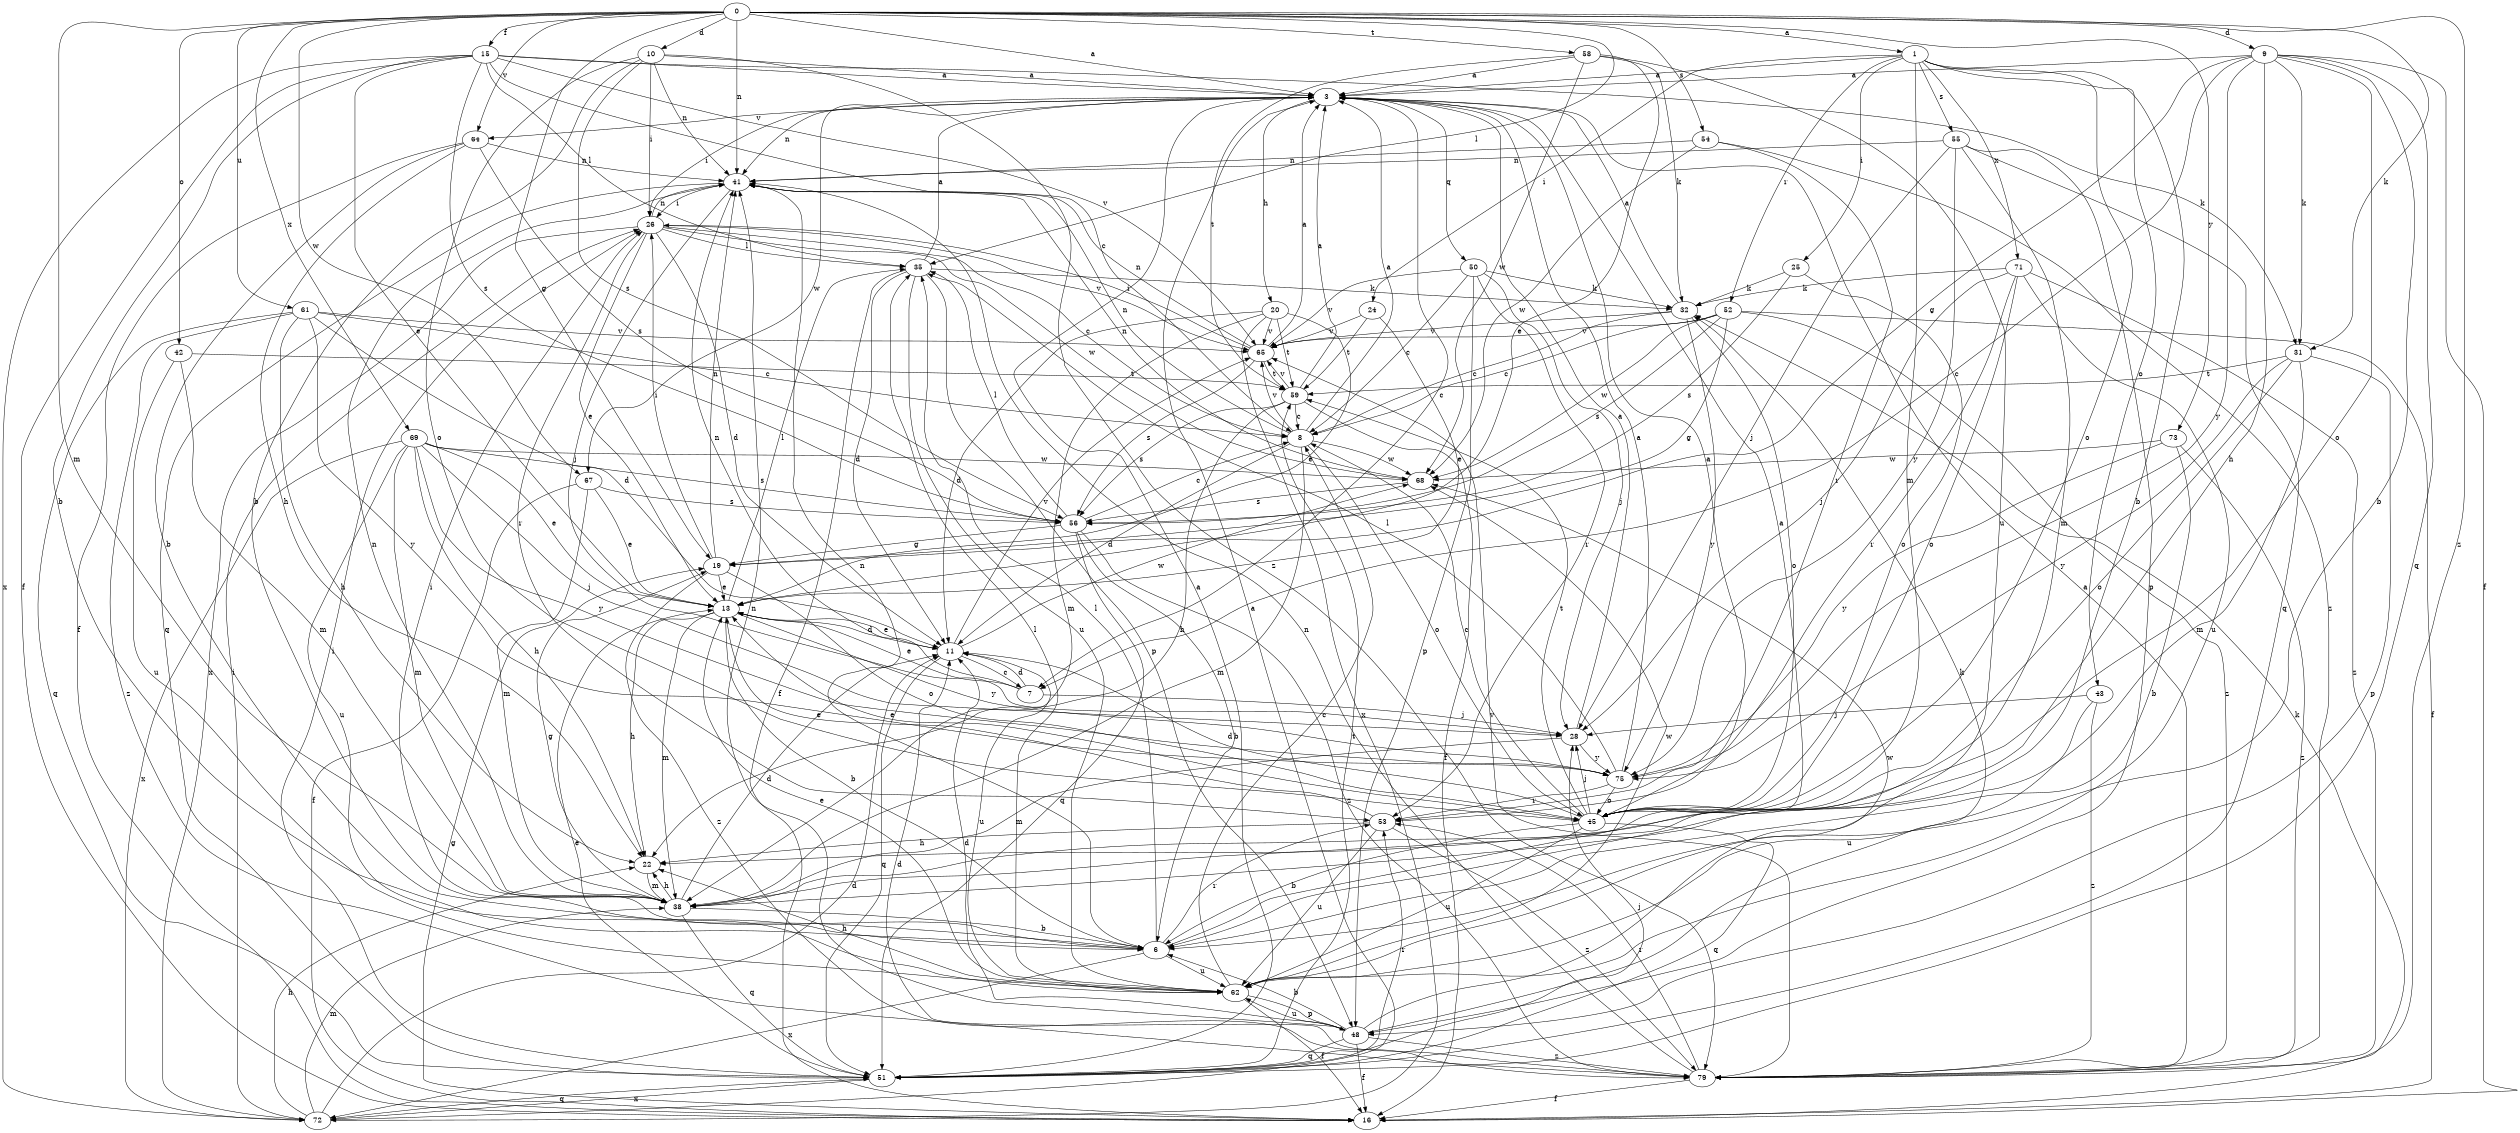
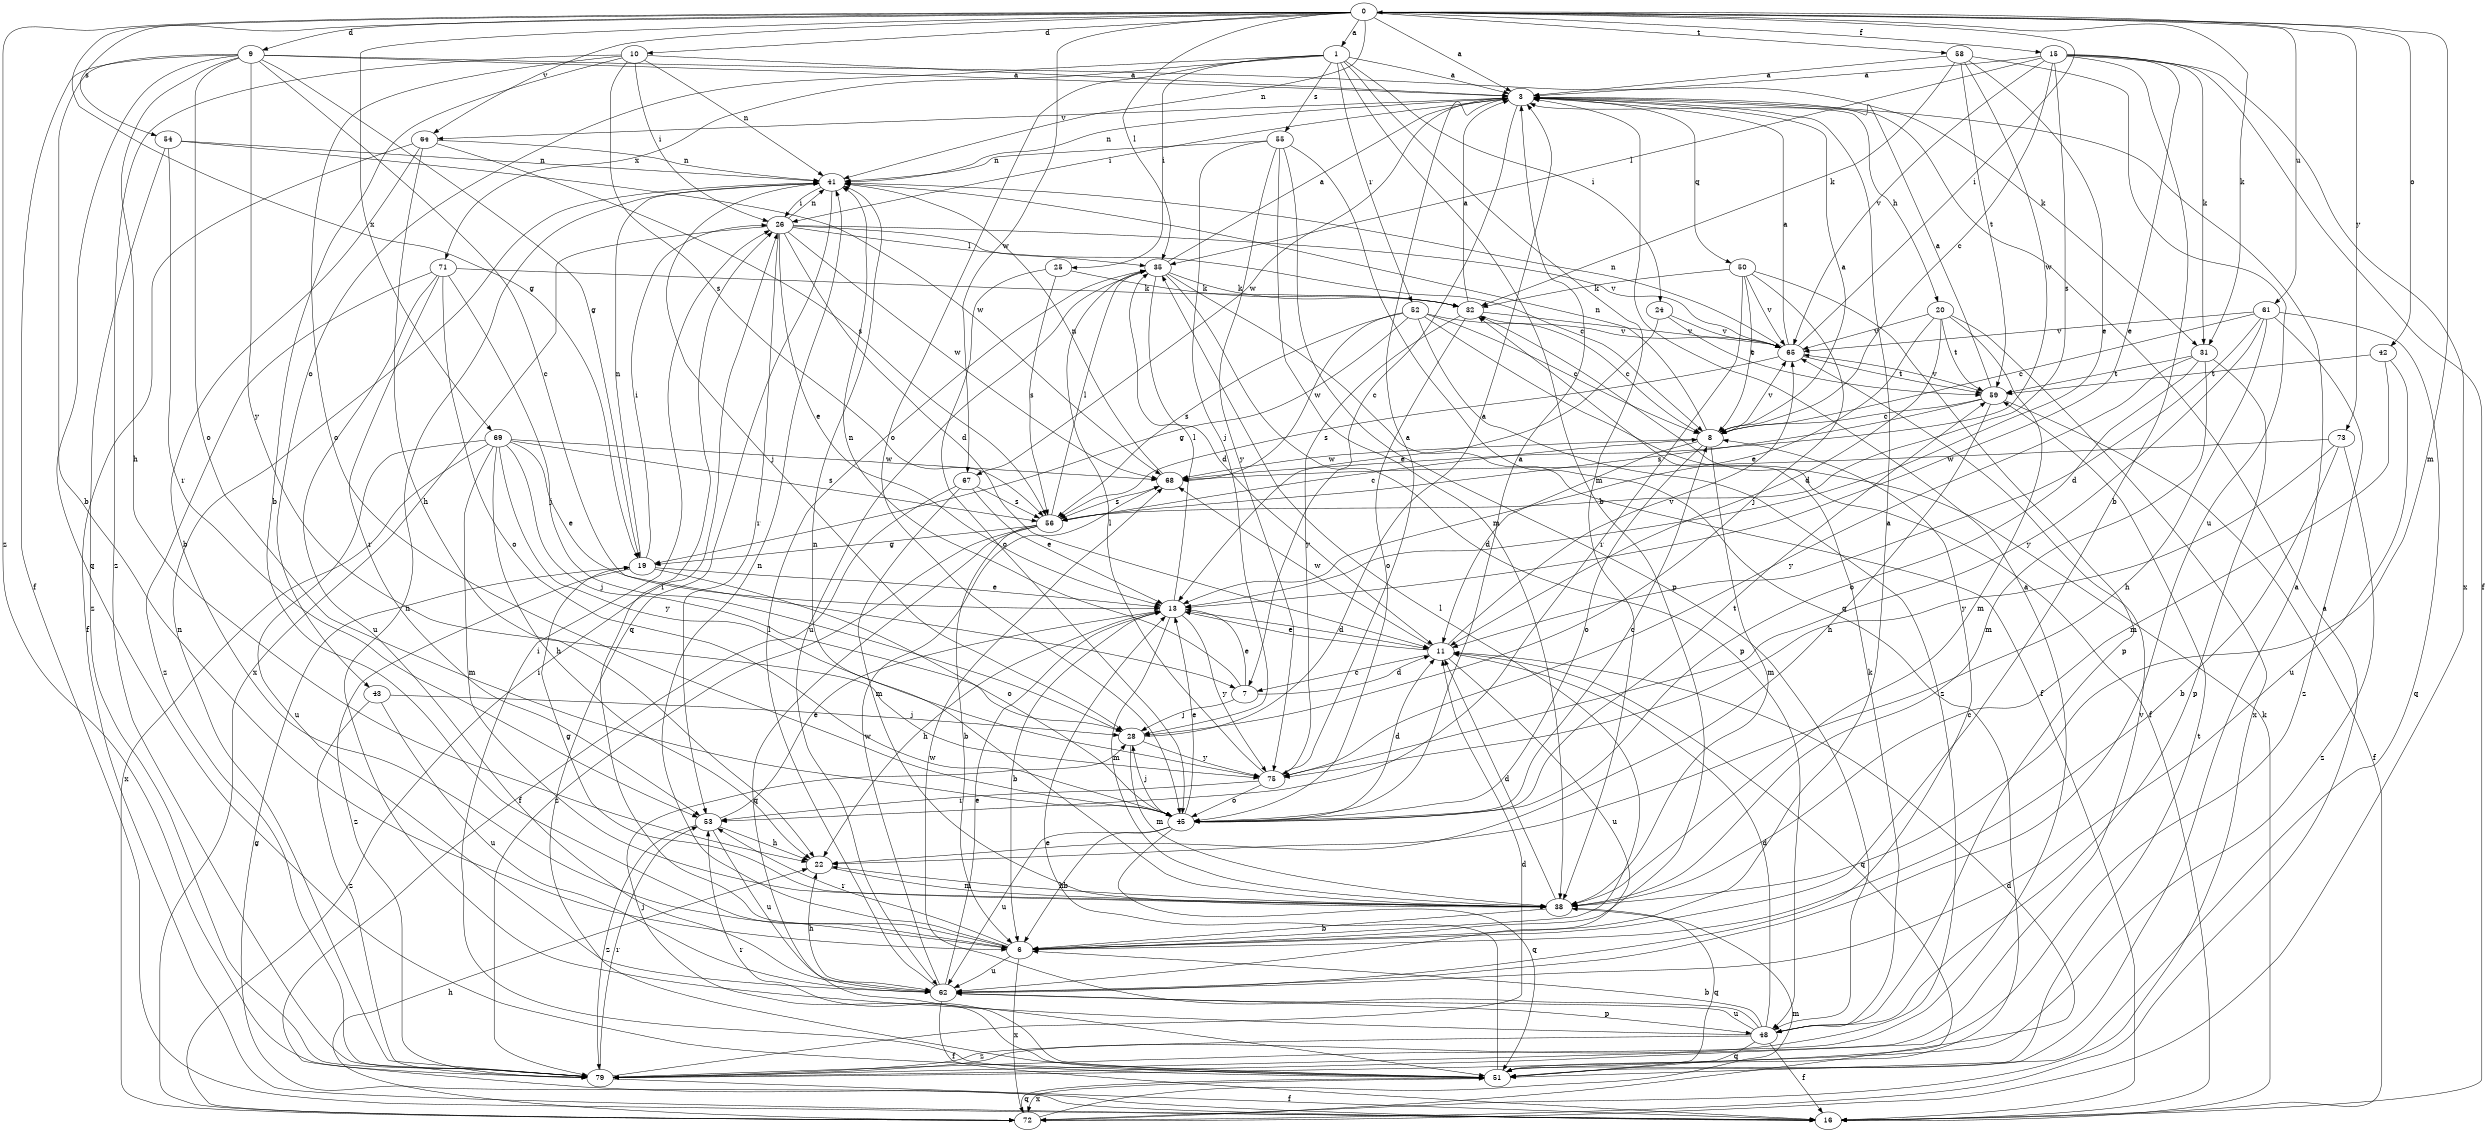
(968, 250) -> (1934, 28)
(1206, 612) -> (2302, 562)
